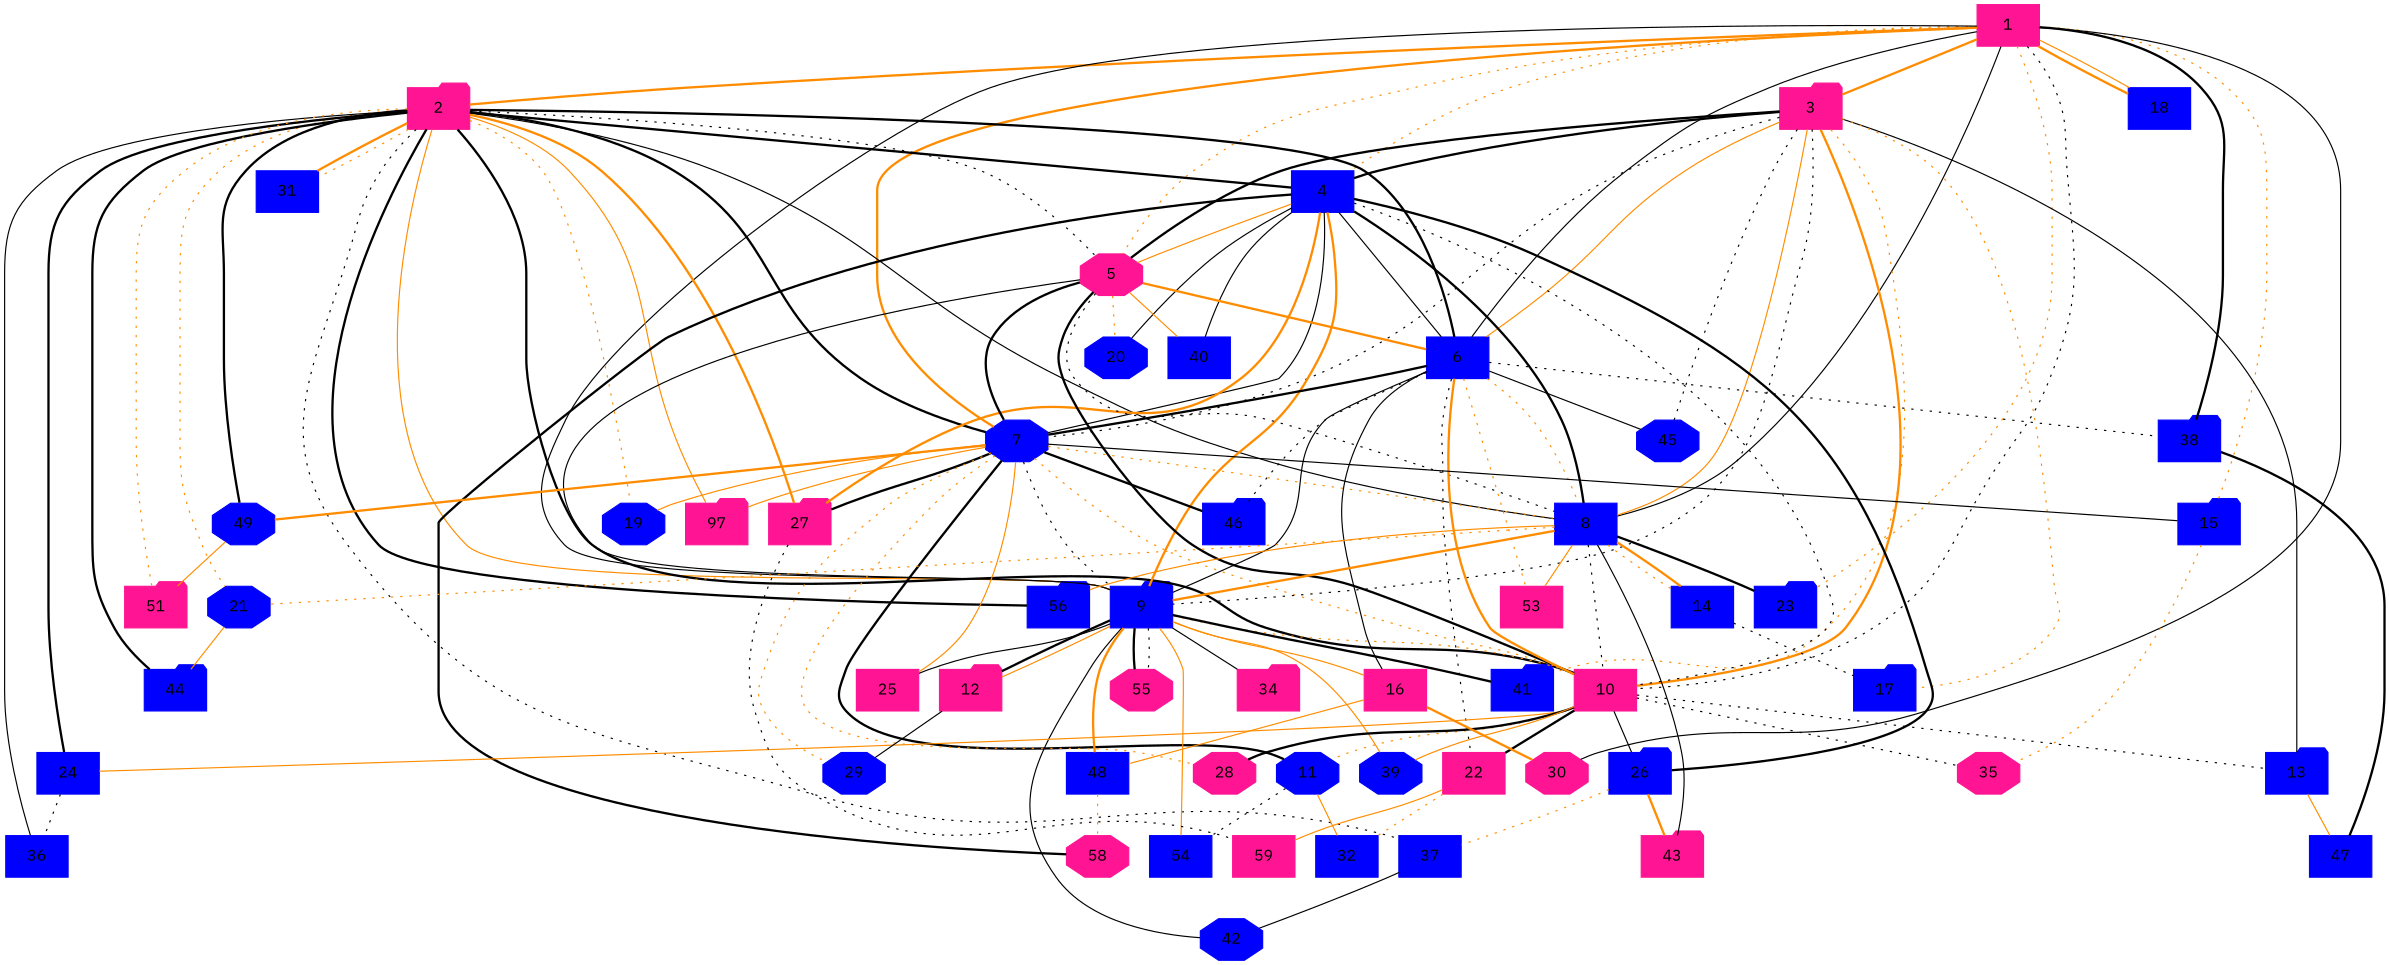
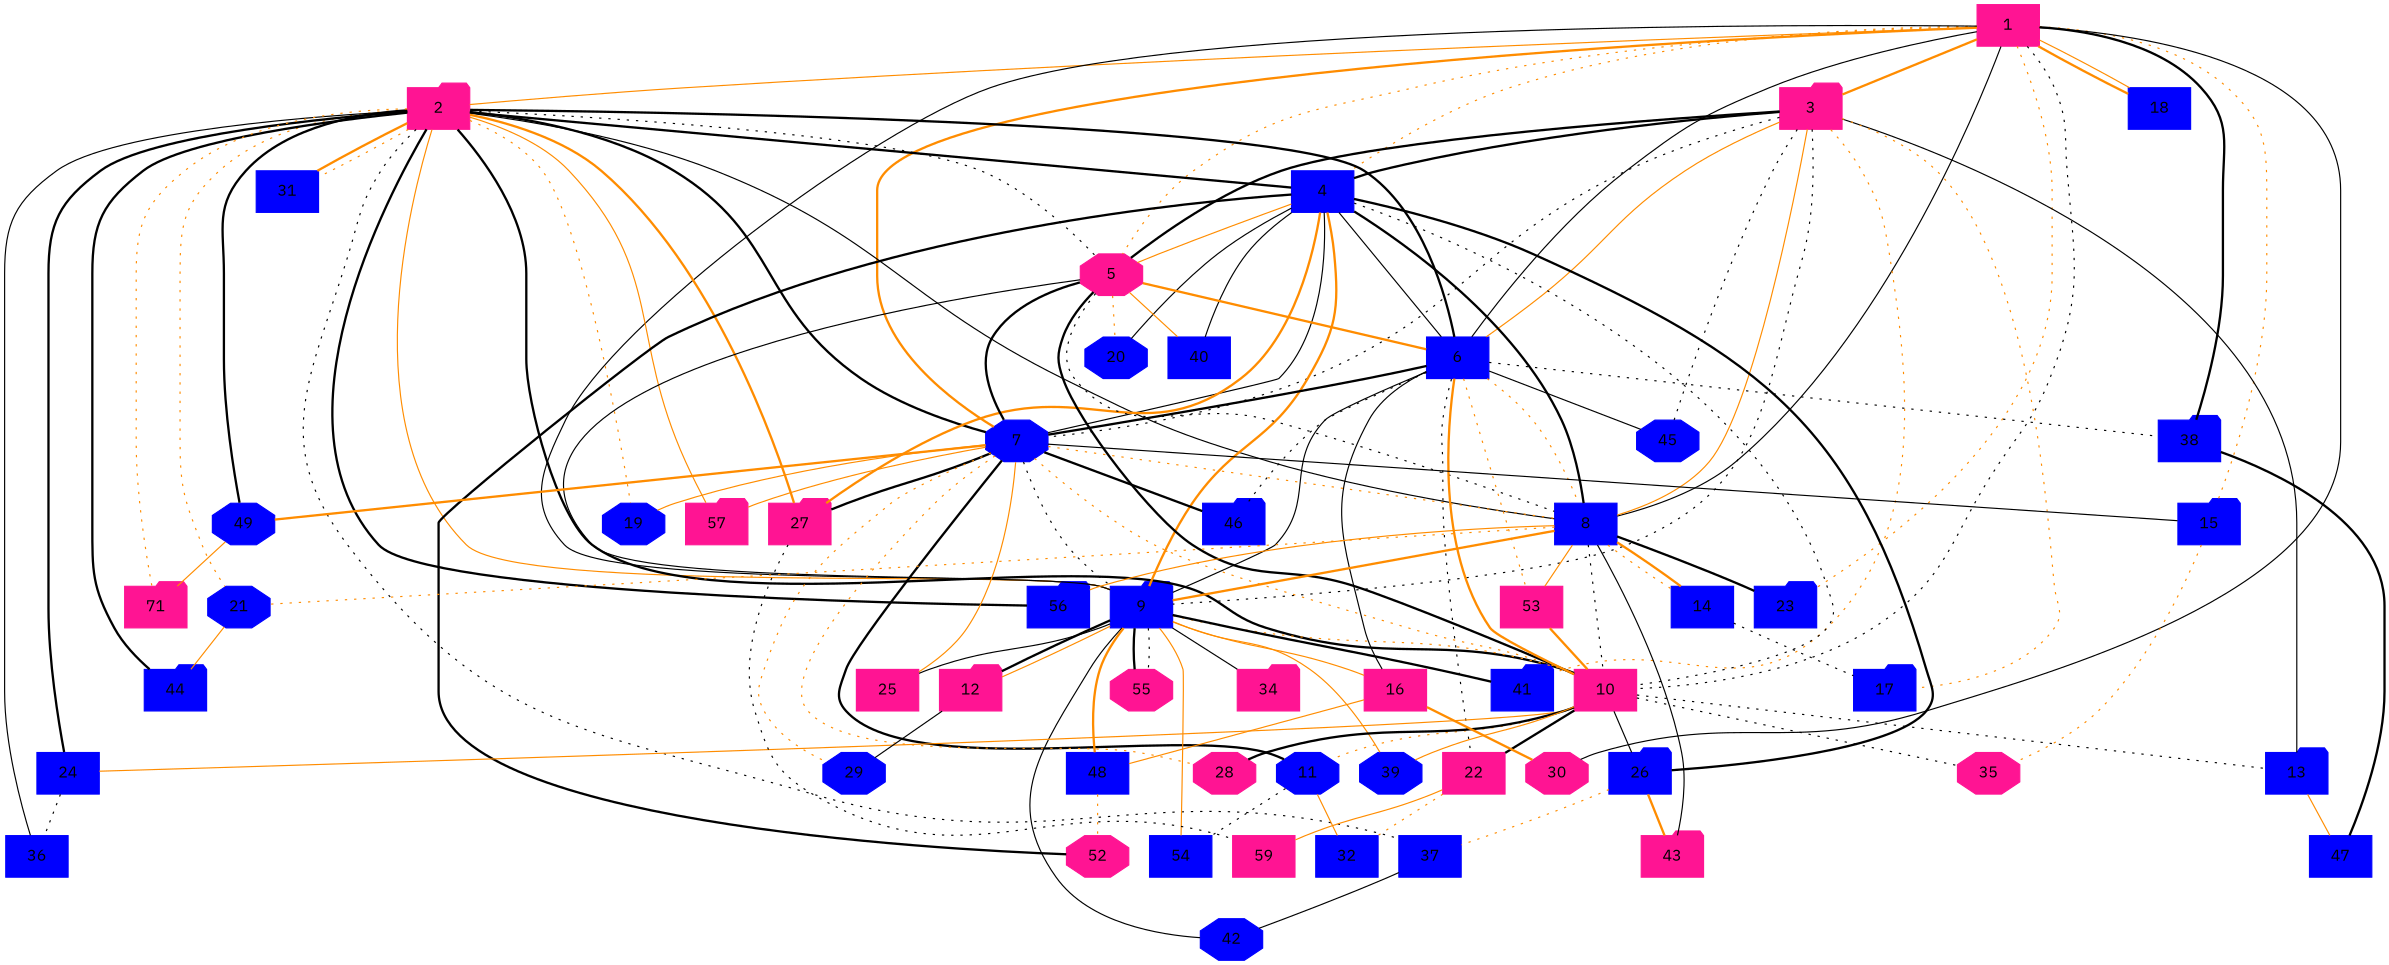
(1223, 59) -> (1223, 59)
(1897, 396) -> (1569, 649)
(717, 524) -> (717, 524)
(156, 607) -> (156, 607)
(1098, 856) -> (1098, 856)
